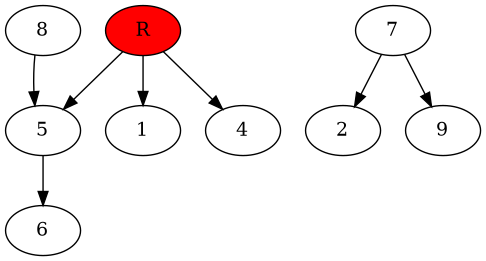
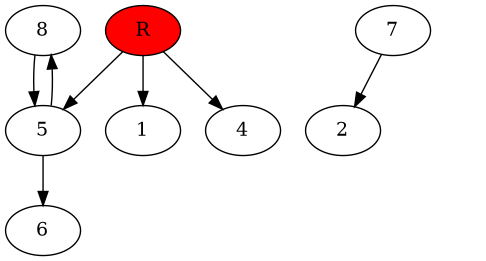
none -> (52, 87)
(443, 131) -> none
